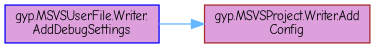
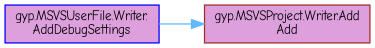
(287, 24) -> (287, 24)
